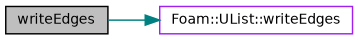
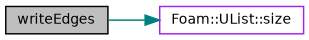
(256, 20) -> (232, 20)
